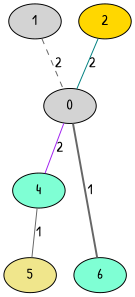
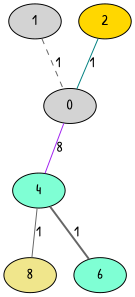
(58, 64) -> (58, 64)
(92, 64) -> (92, 64)
(60, 148) -> (60, 148)
(85, 191) -> (70, 233)
(30, 275) -> (30, 275)
